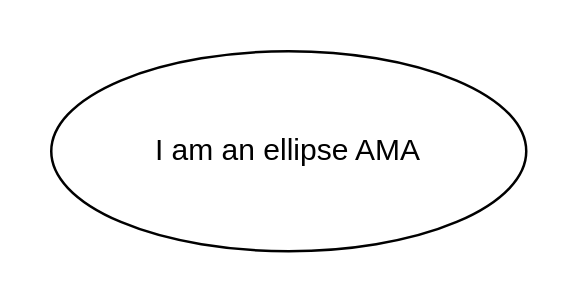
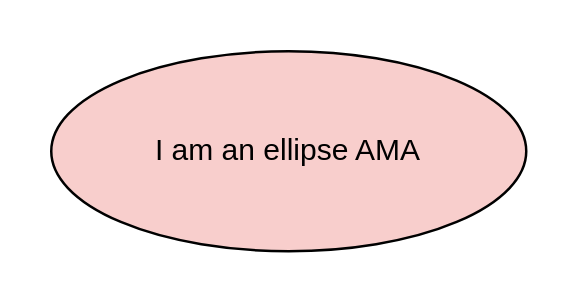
(289, 151) -> (289, 151)
